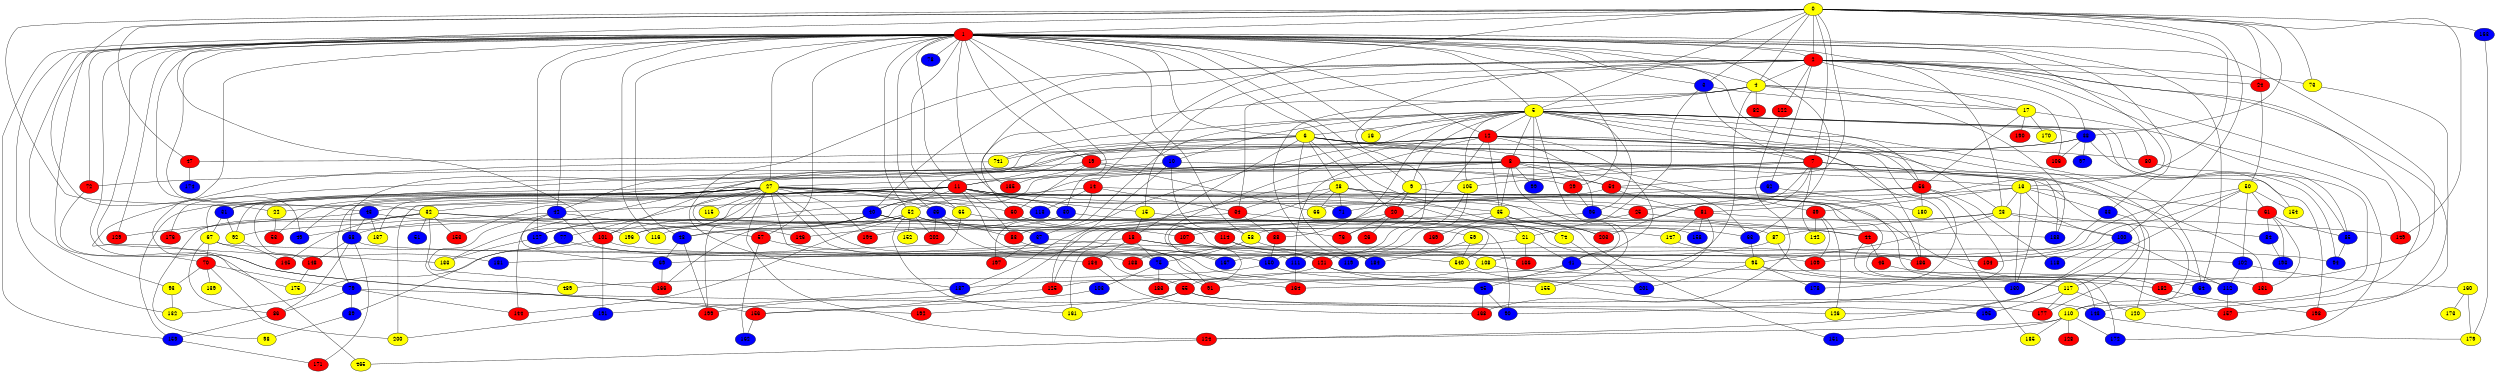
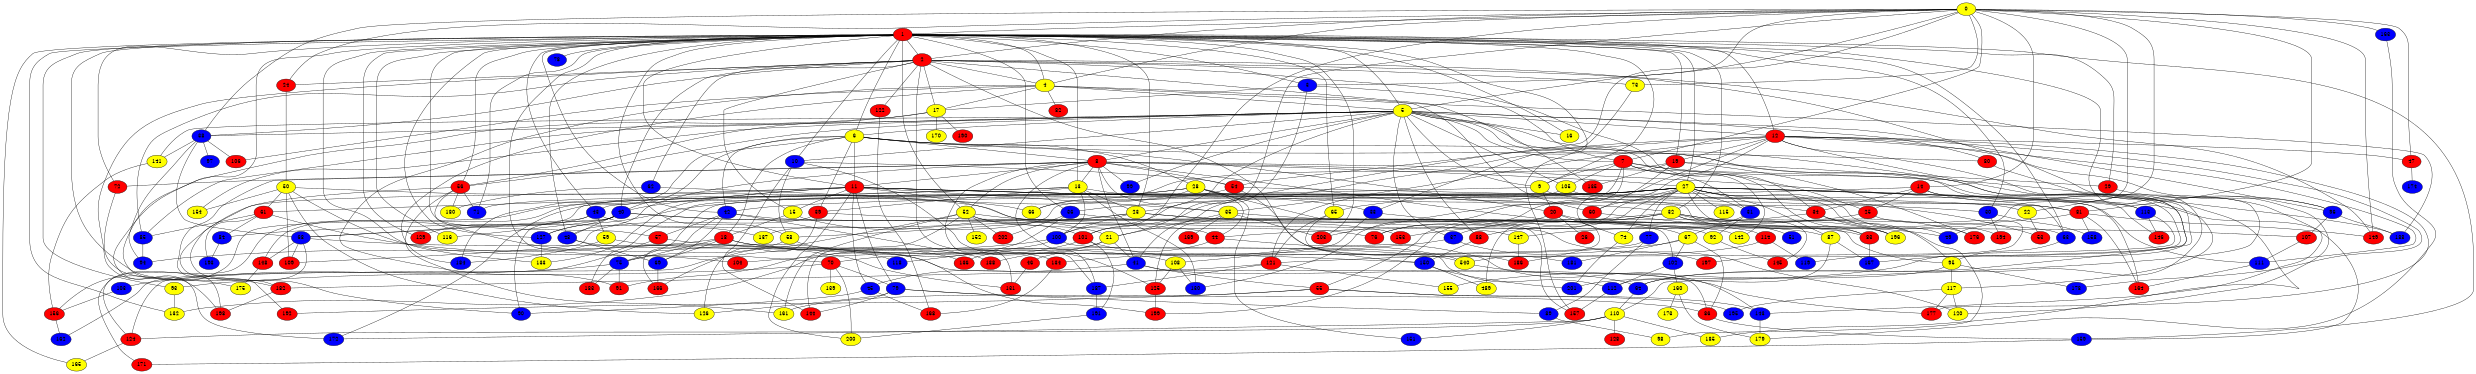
(998, 162) -> (157, 162)
(491, 195) -> none
(361, 365) -> (77, 365)
